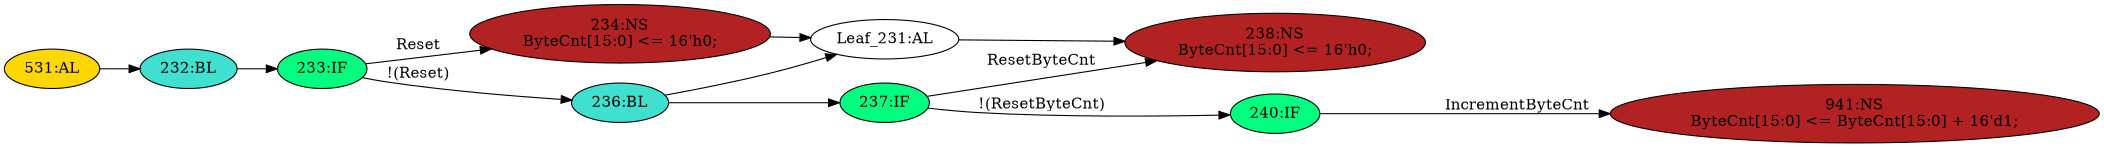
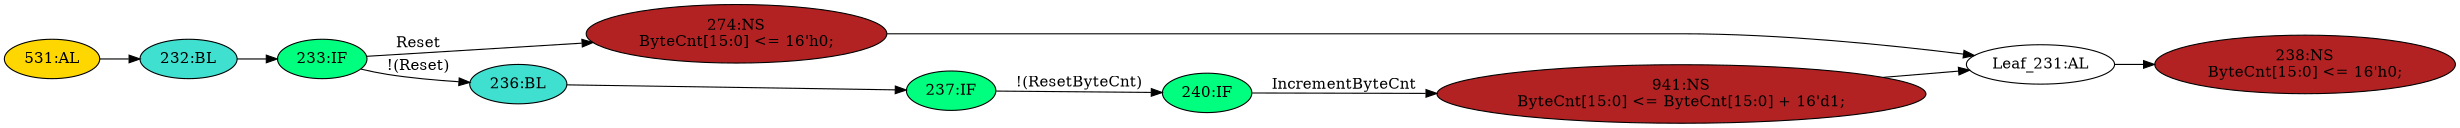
(620, 34) -> (737, 34)
(746, 79) -> (1921, 74)
(1036, 79) -> none
